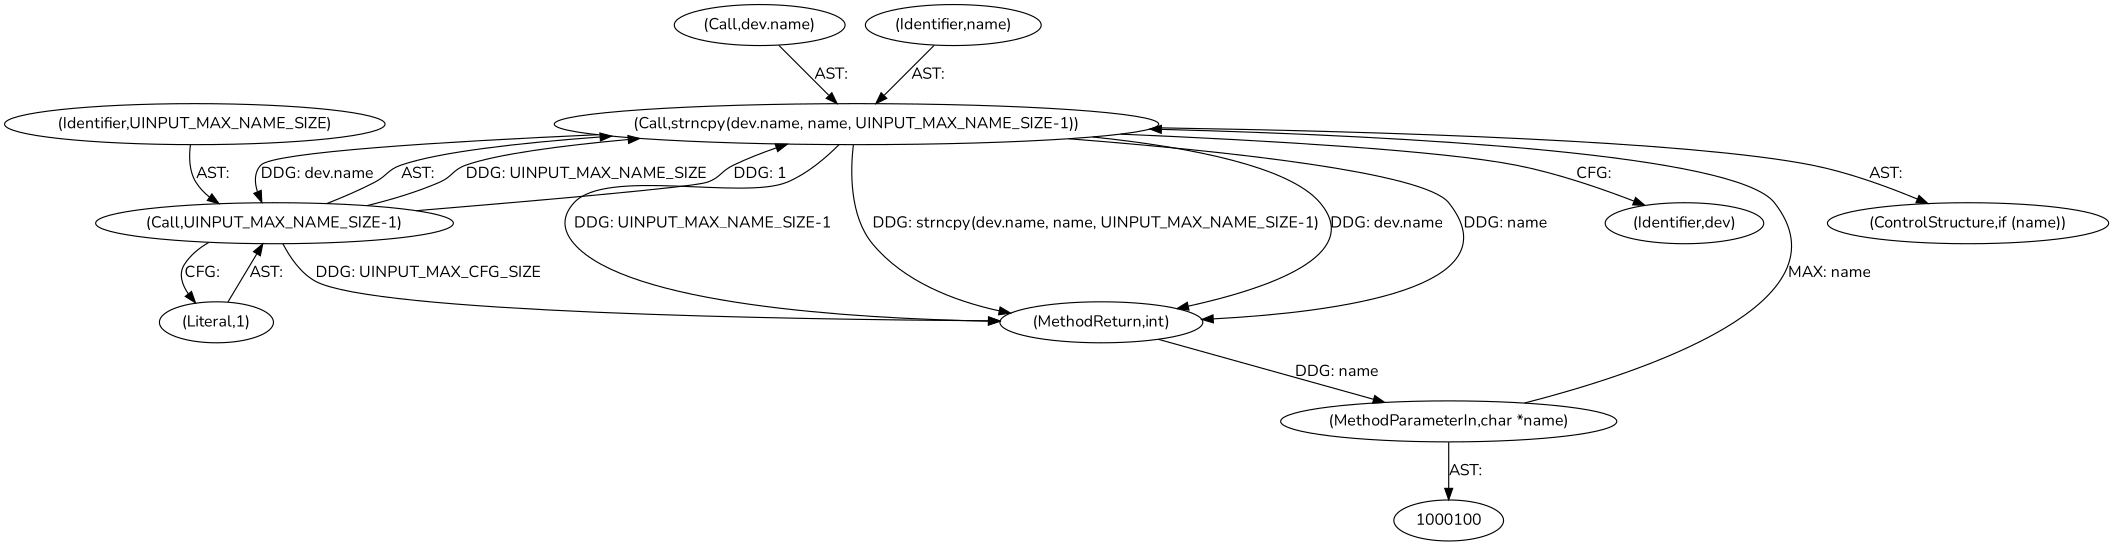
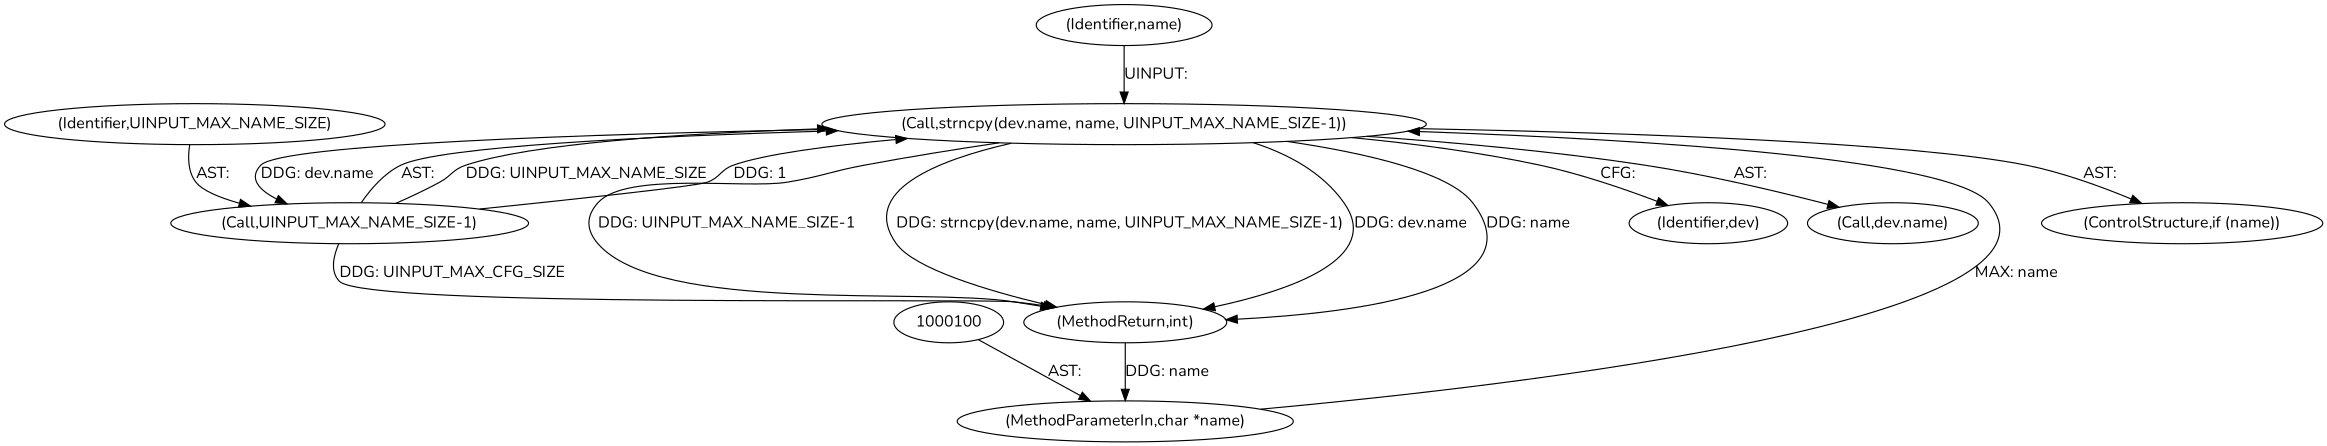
(804, 70) -> (1599, 159)
(931, 75) -> (1158, 75)
(216, 322) -> none
(1449, 465) -> (1029, 368)
